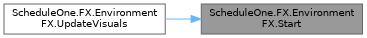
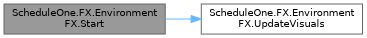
(178, 19) -> (178, 19)
